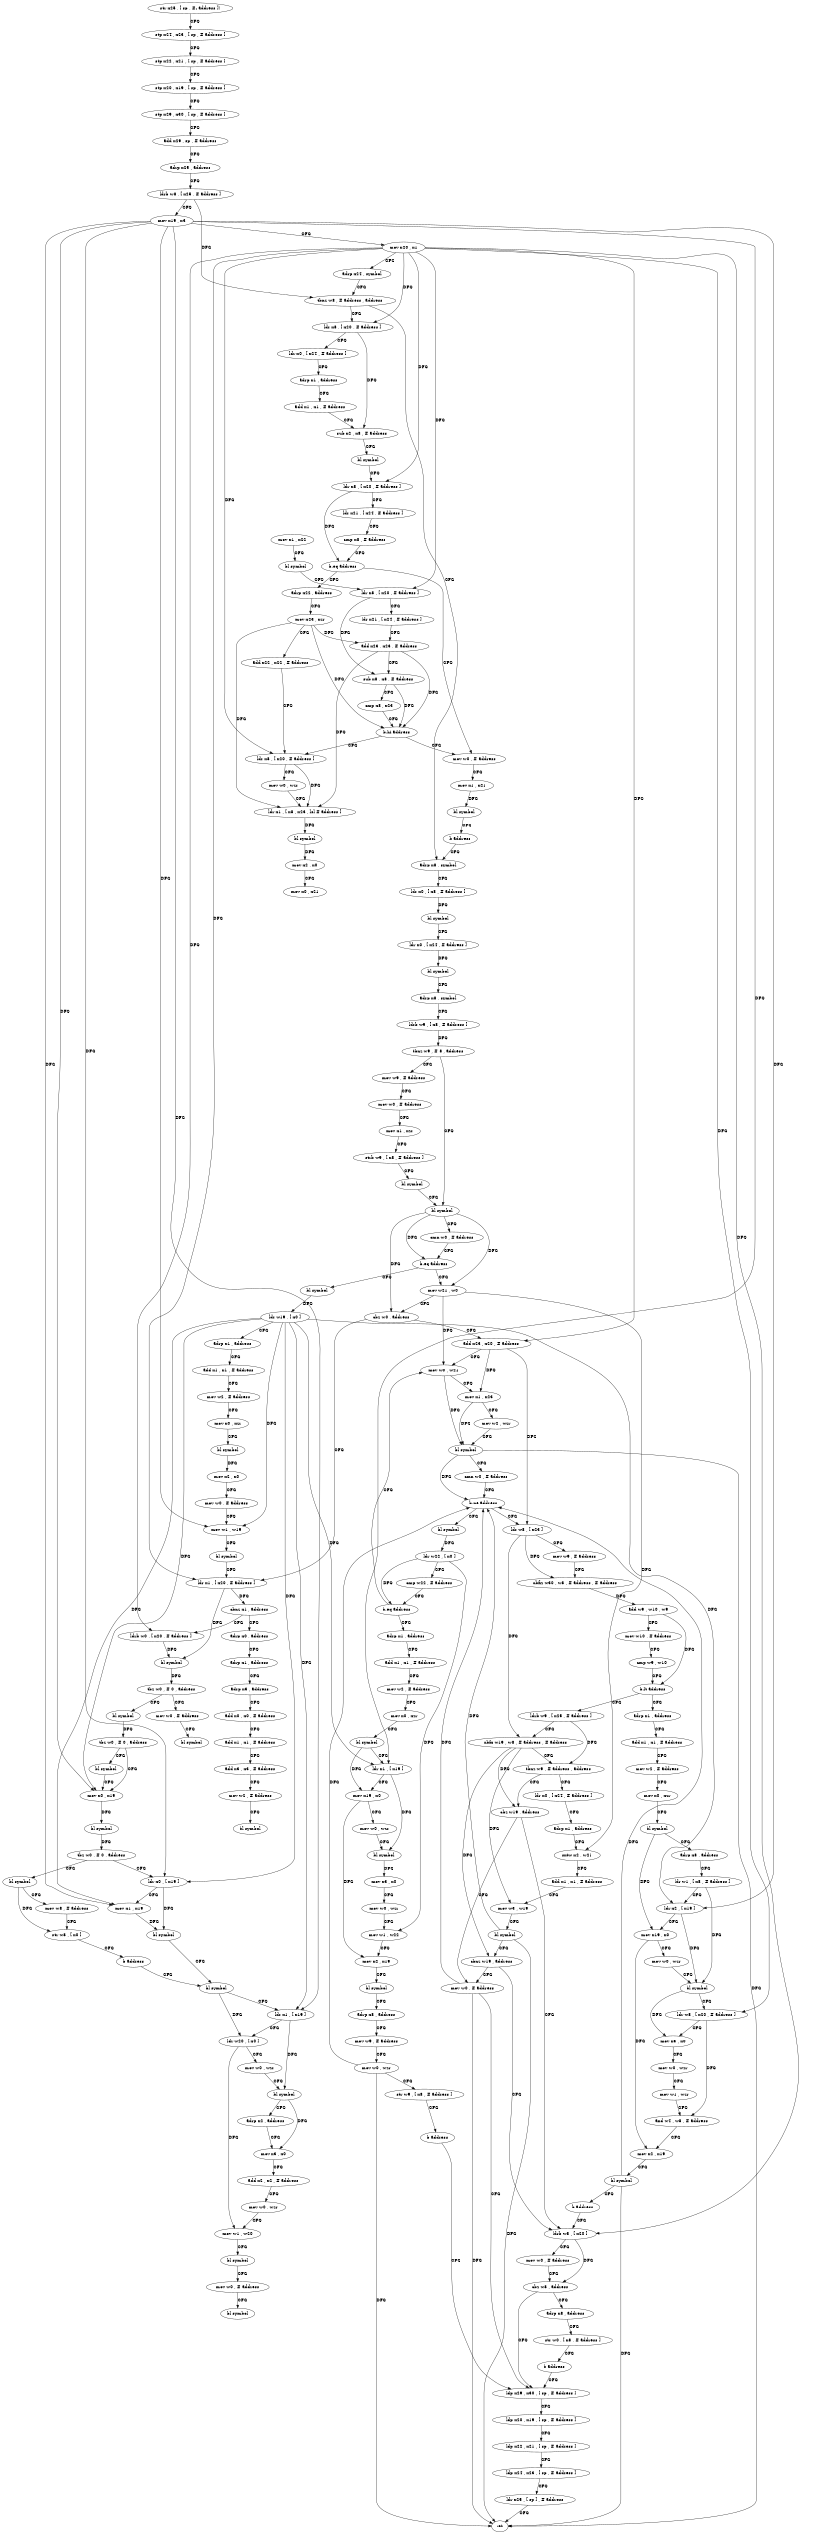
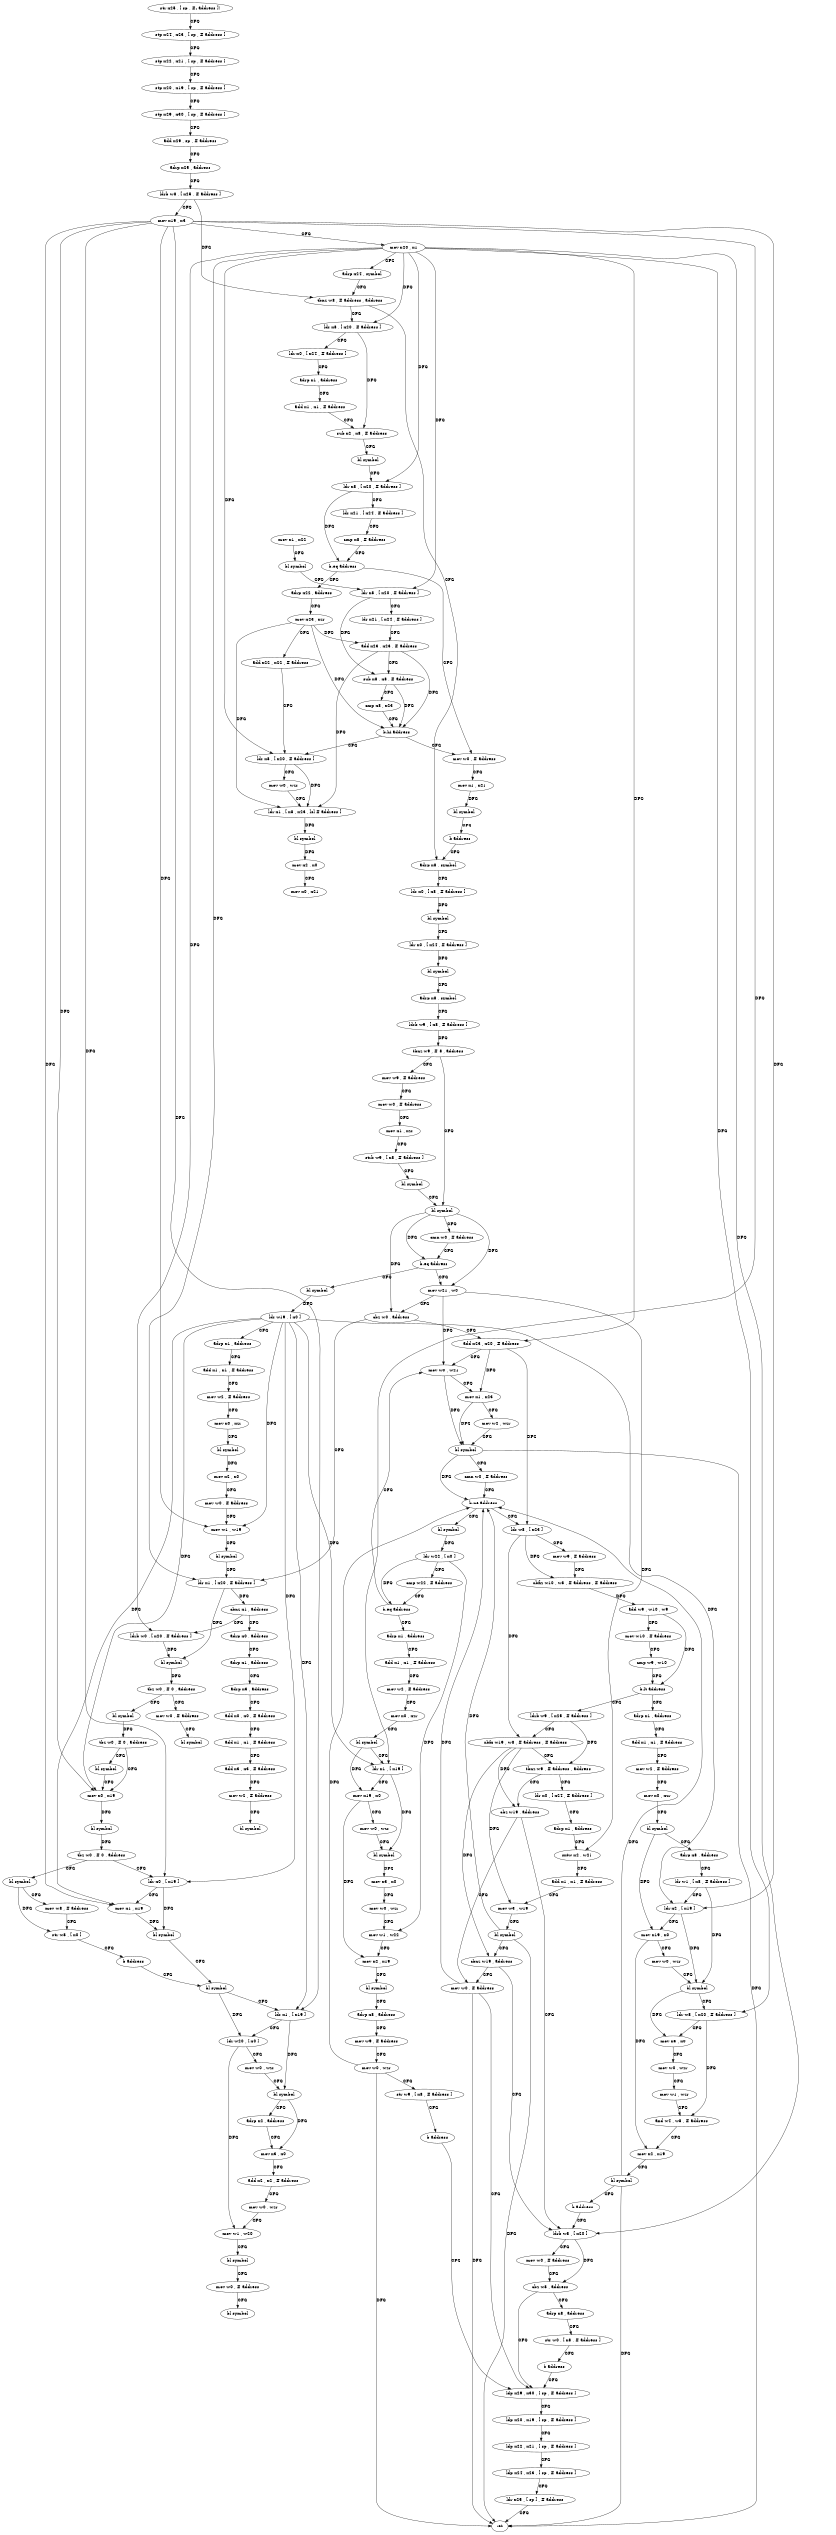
(575, 1583) -> (575, 1583)
